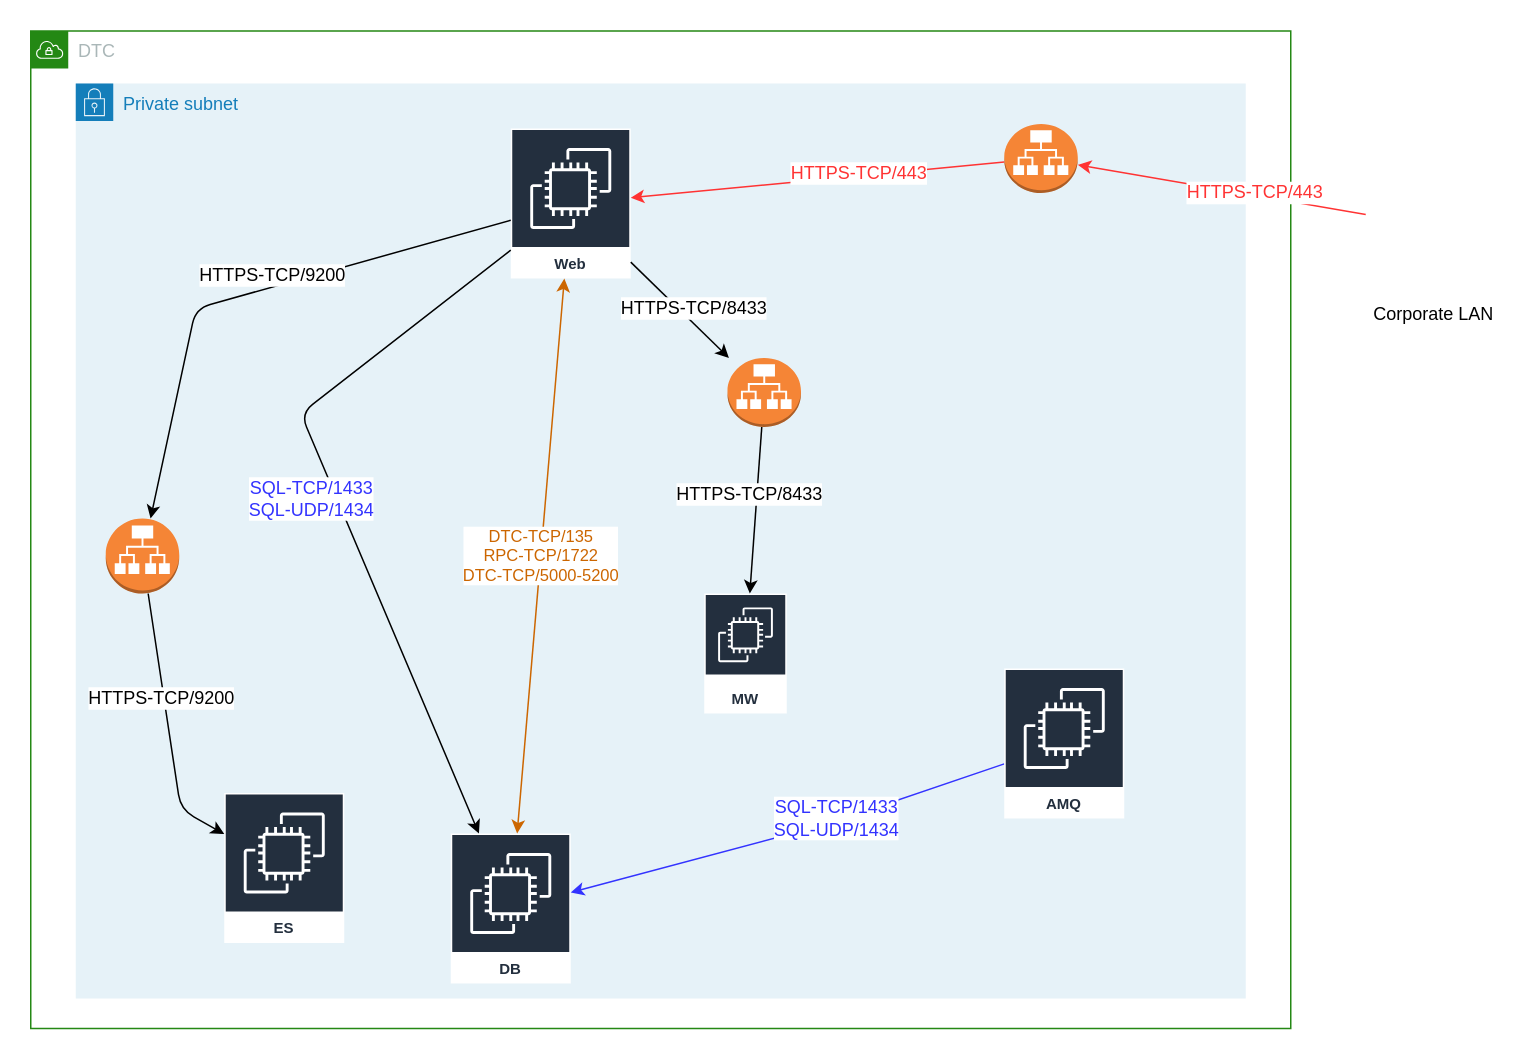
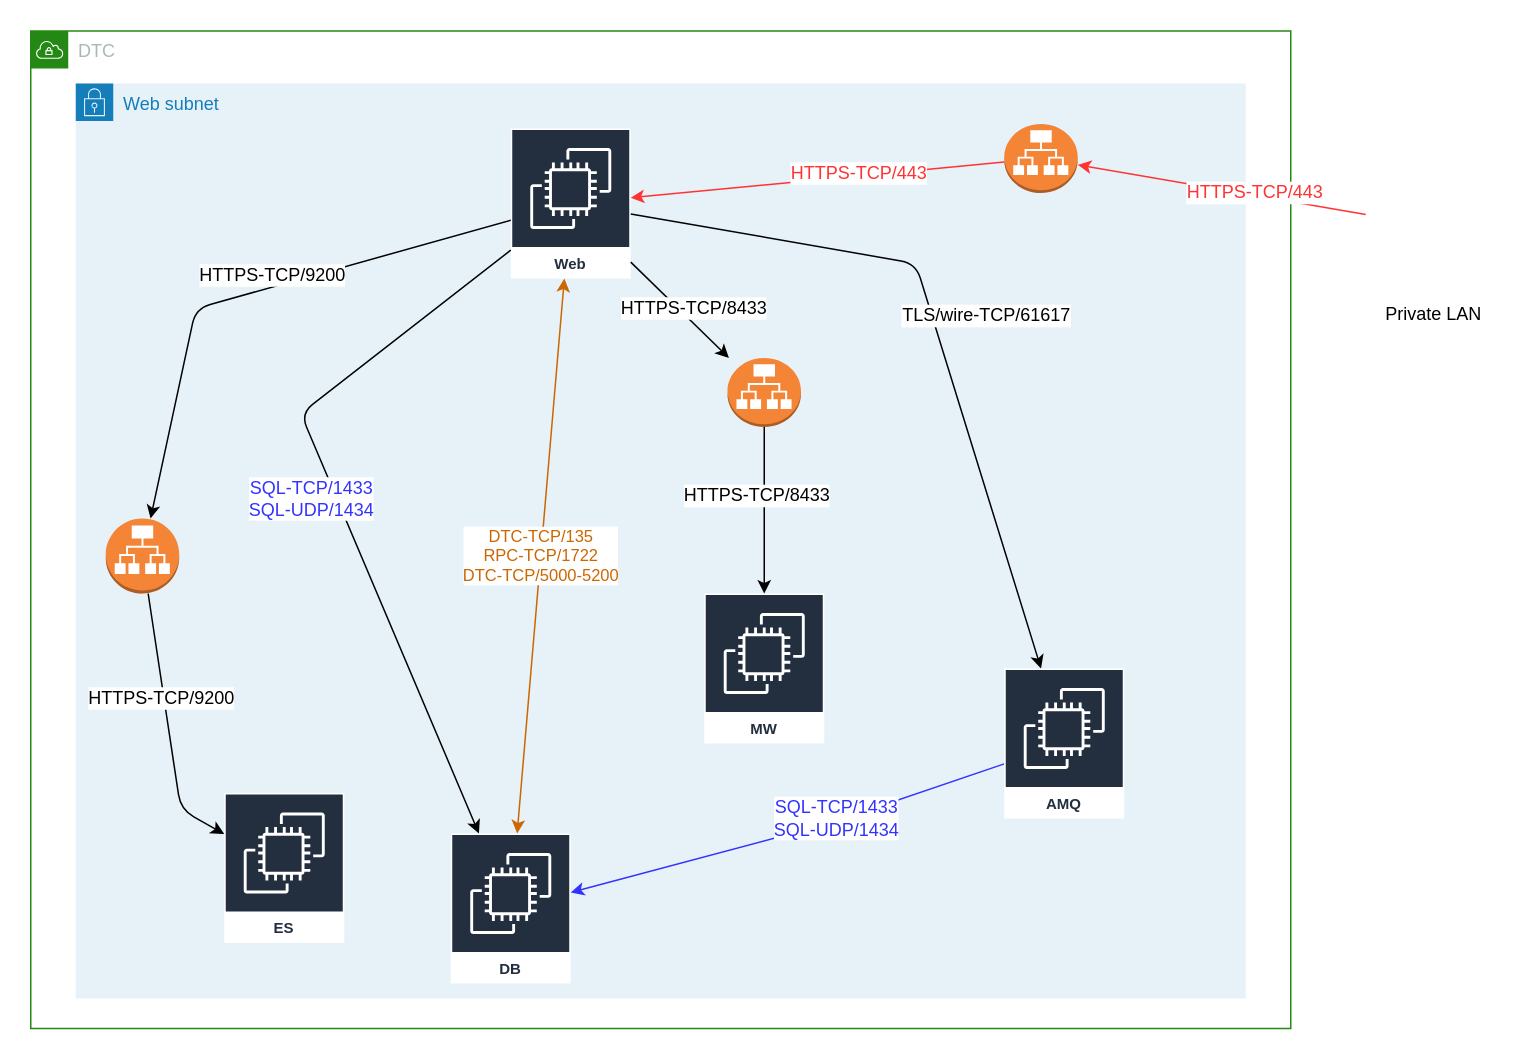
(190, 105) -> (172, 105)
(1434, 315) -> (1434, 315)
none -> (936, 327)
(746, 653) -> (764, 668)
